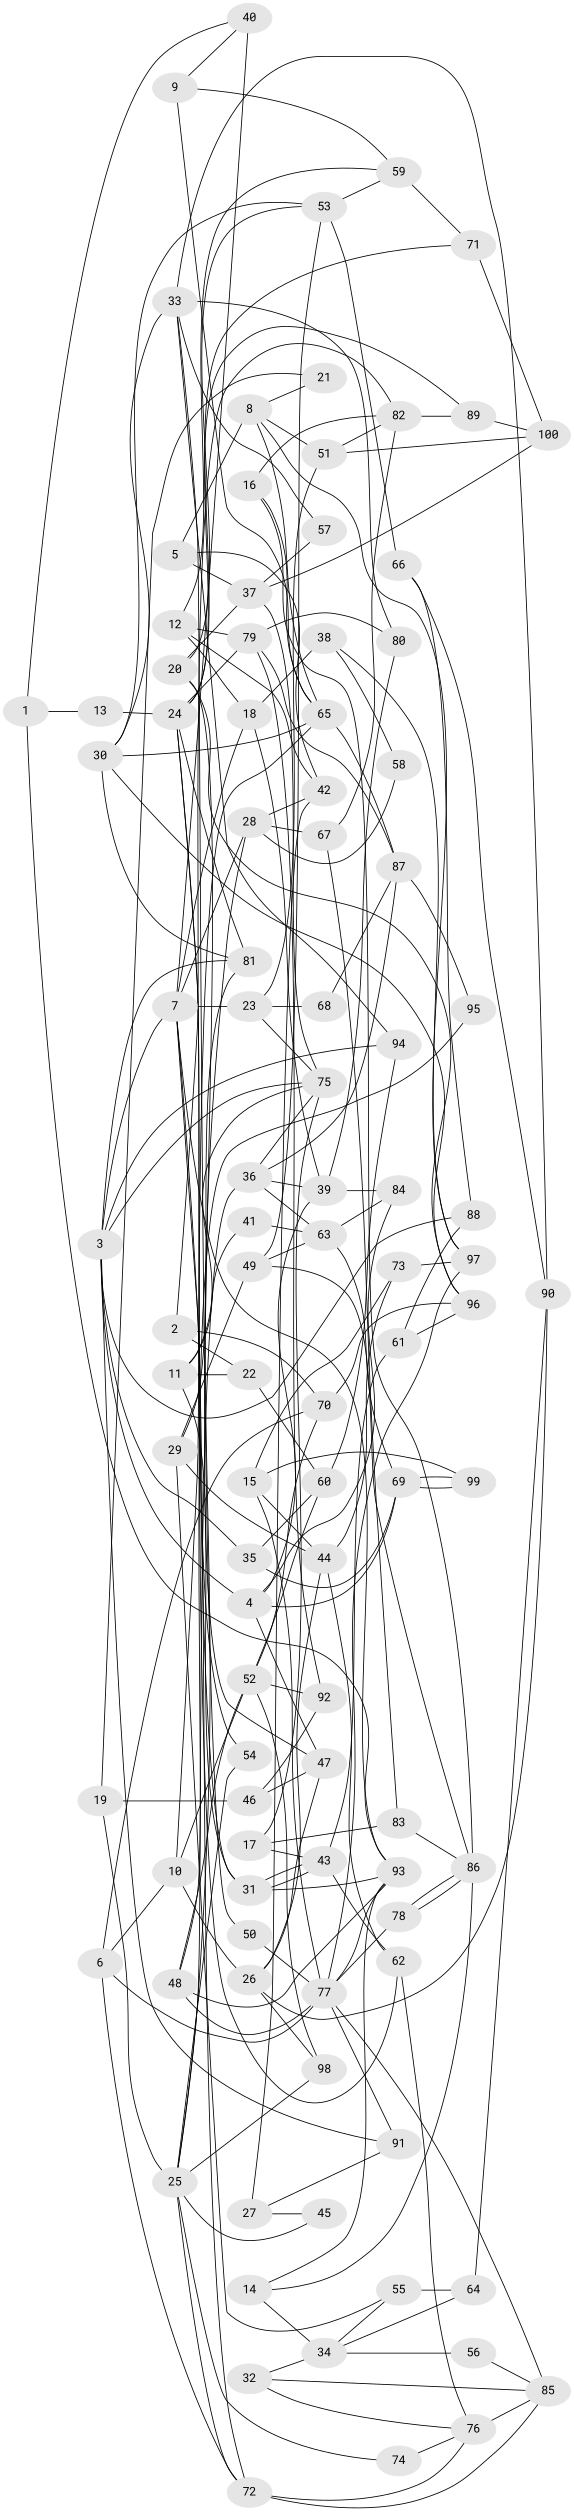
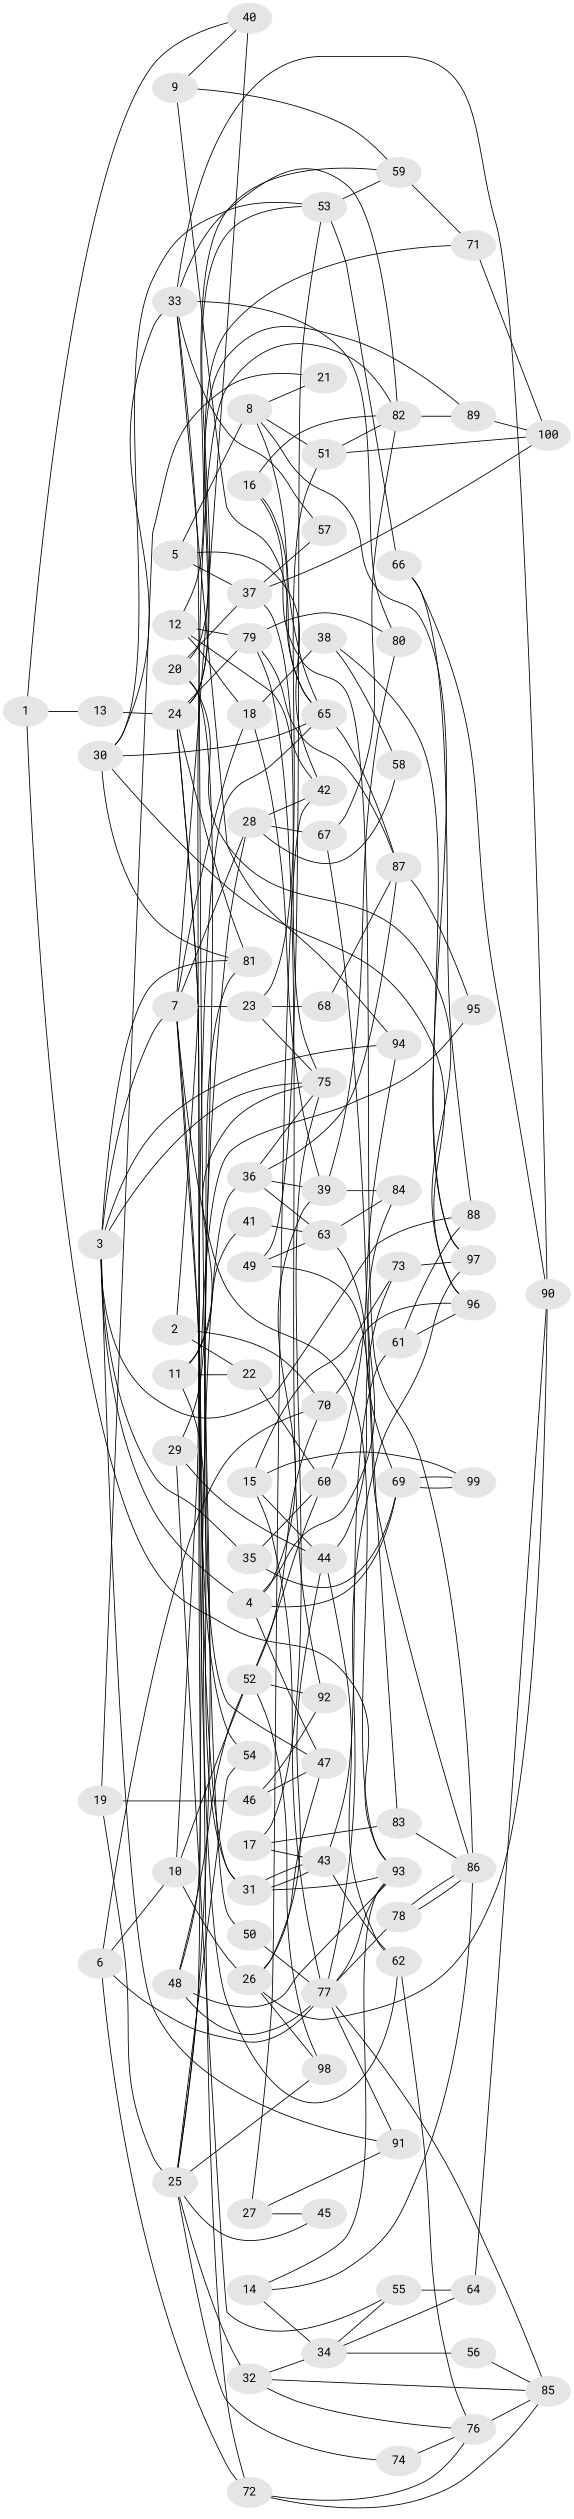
none -> (346, 185)
(217, 1347) -> none
(198, 2341) -> (205, 2283)
